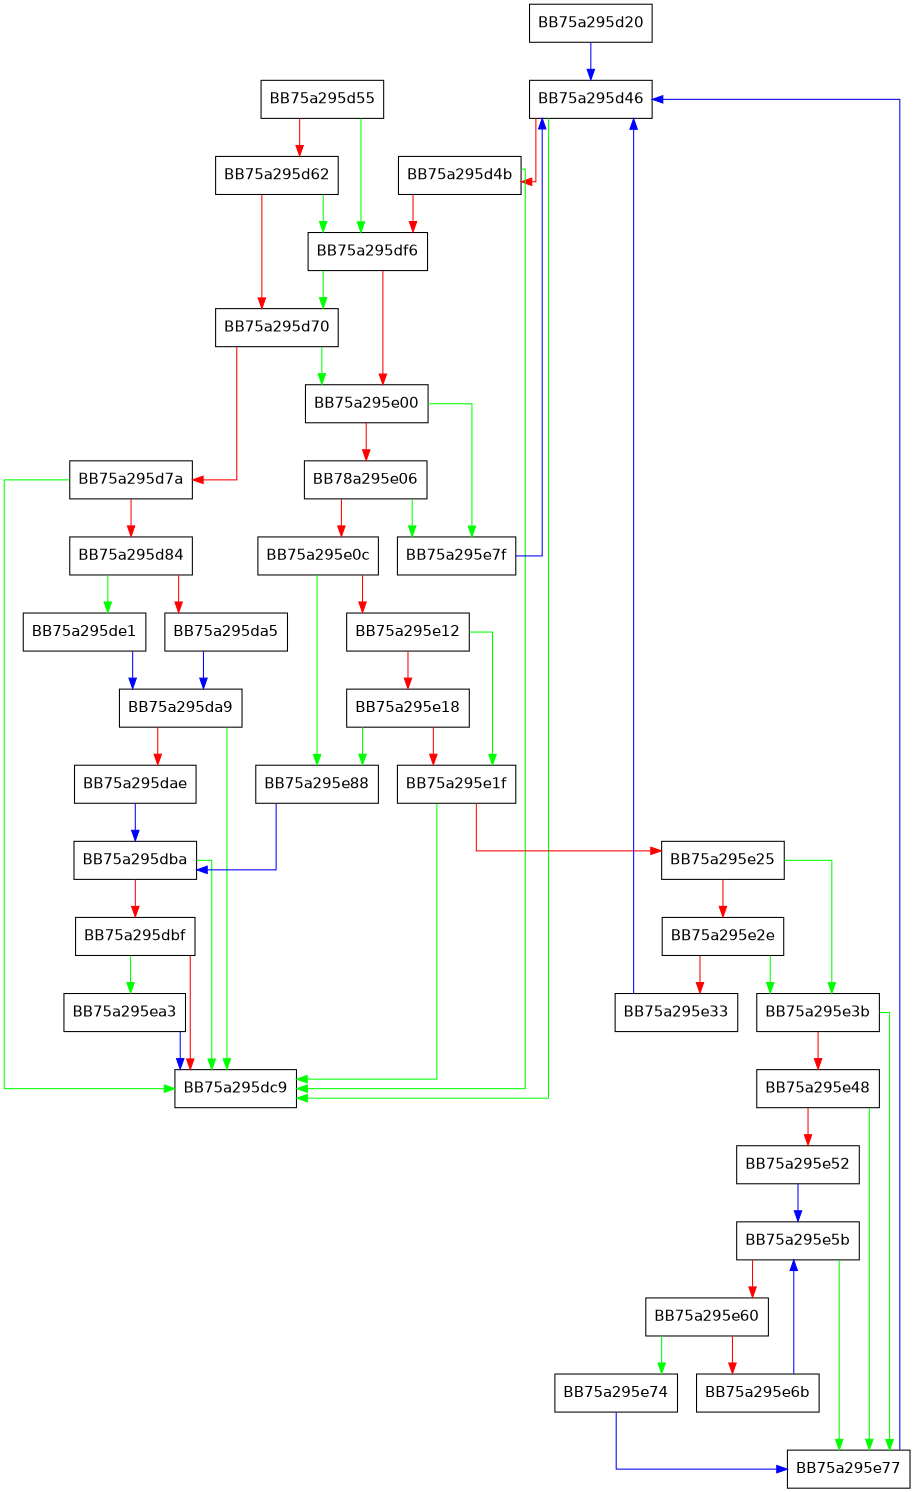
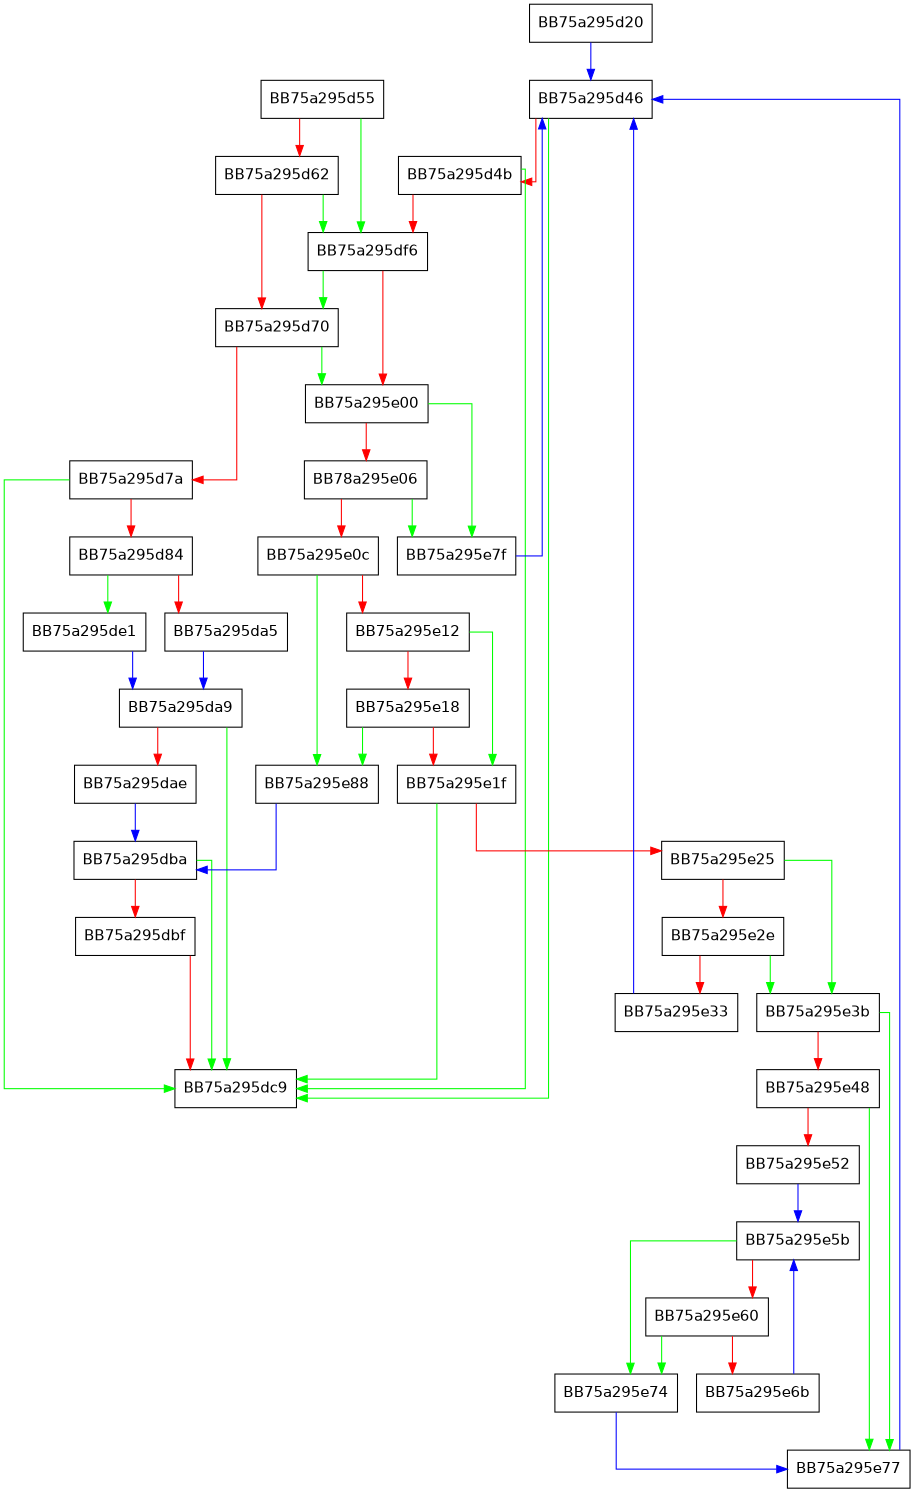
(125, 1013) -> none
(839, 1350) -> (630, 1249)
